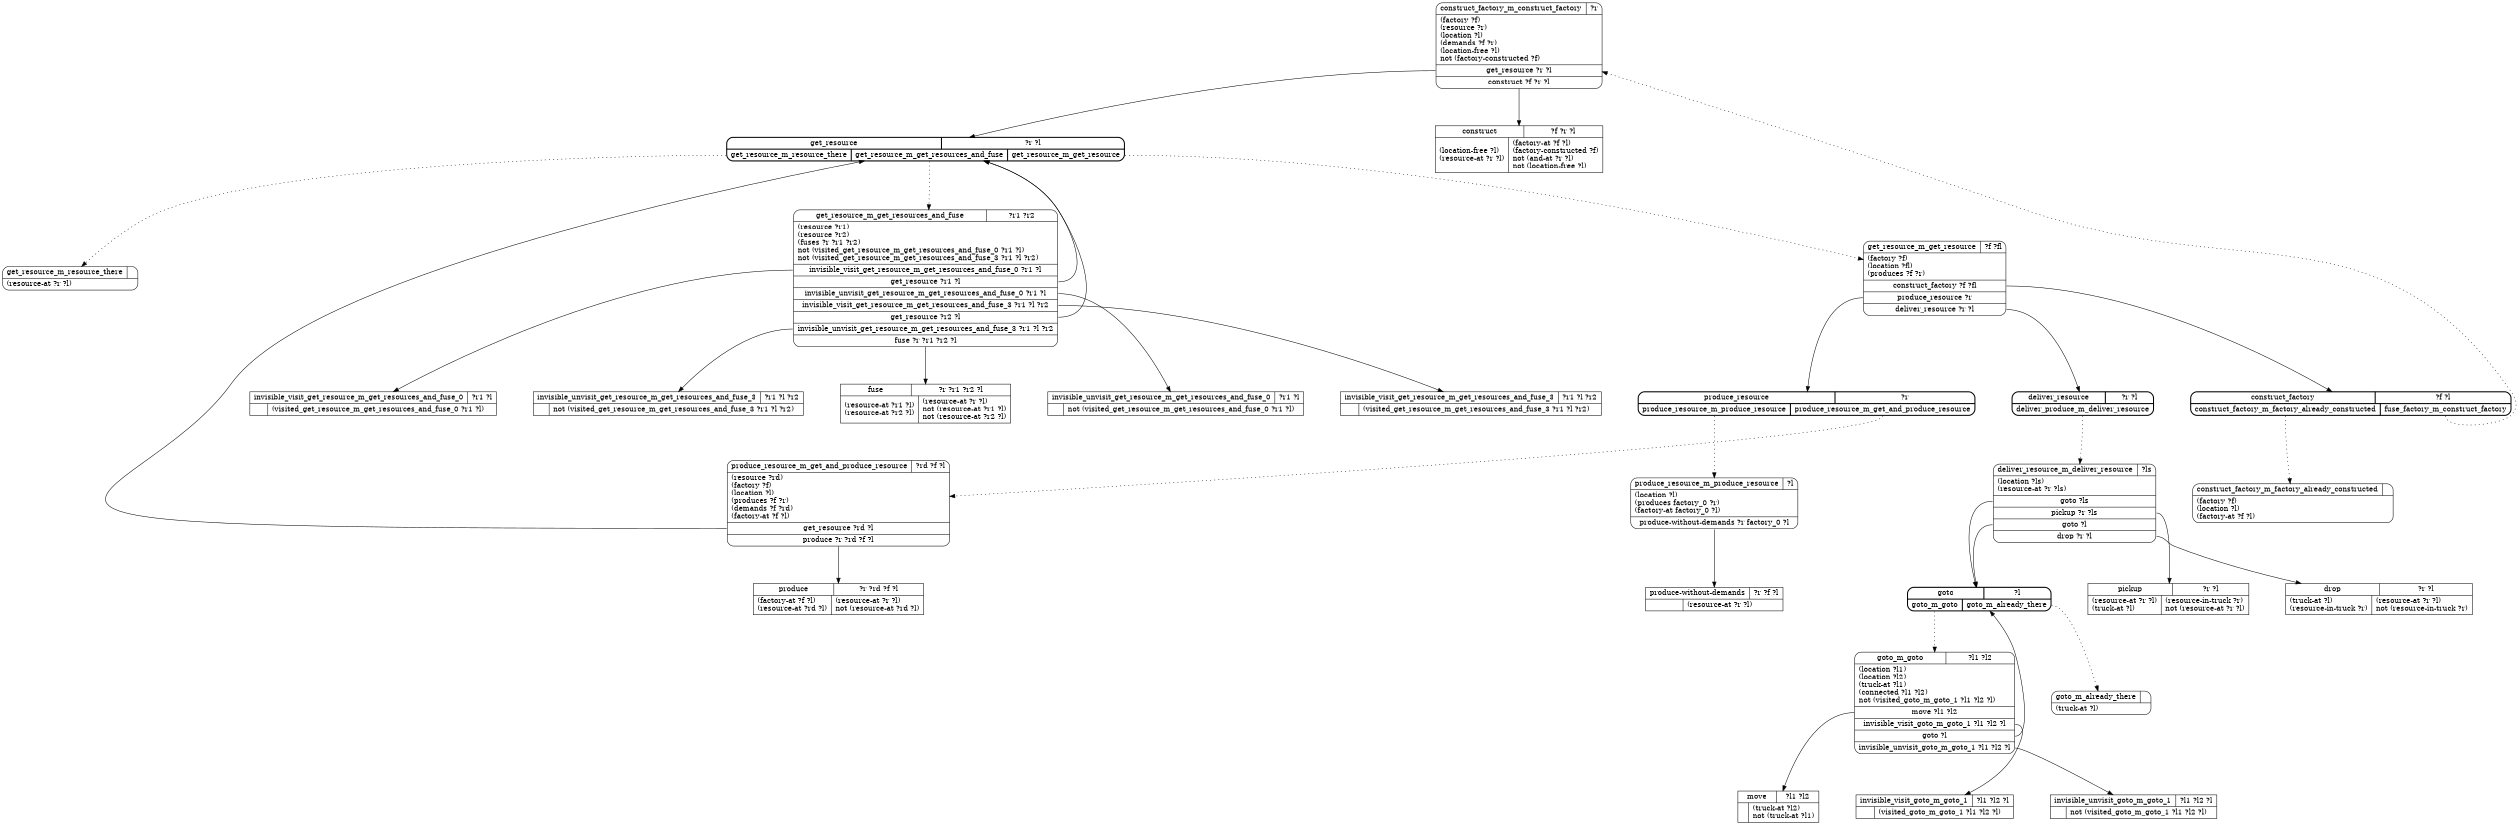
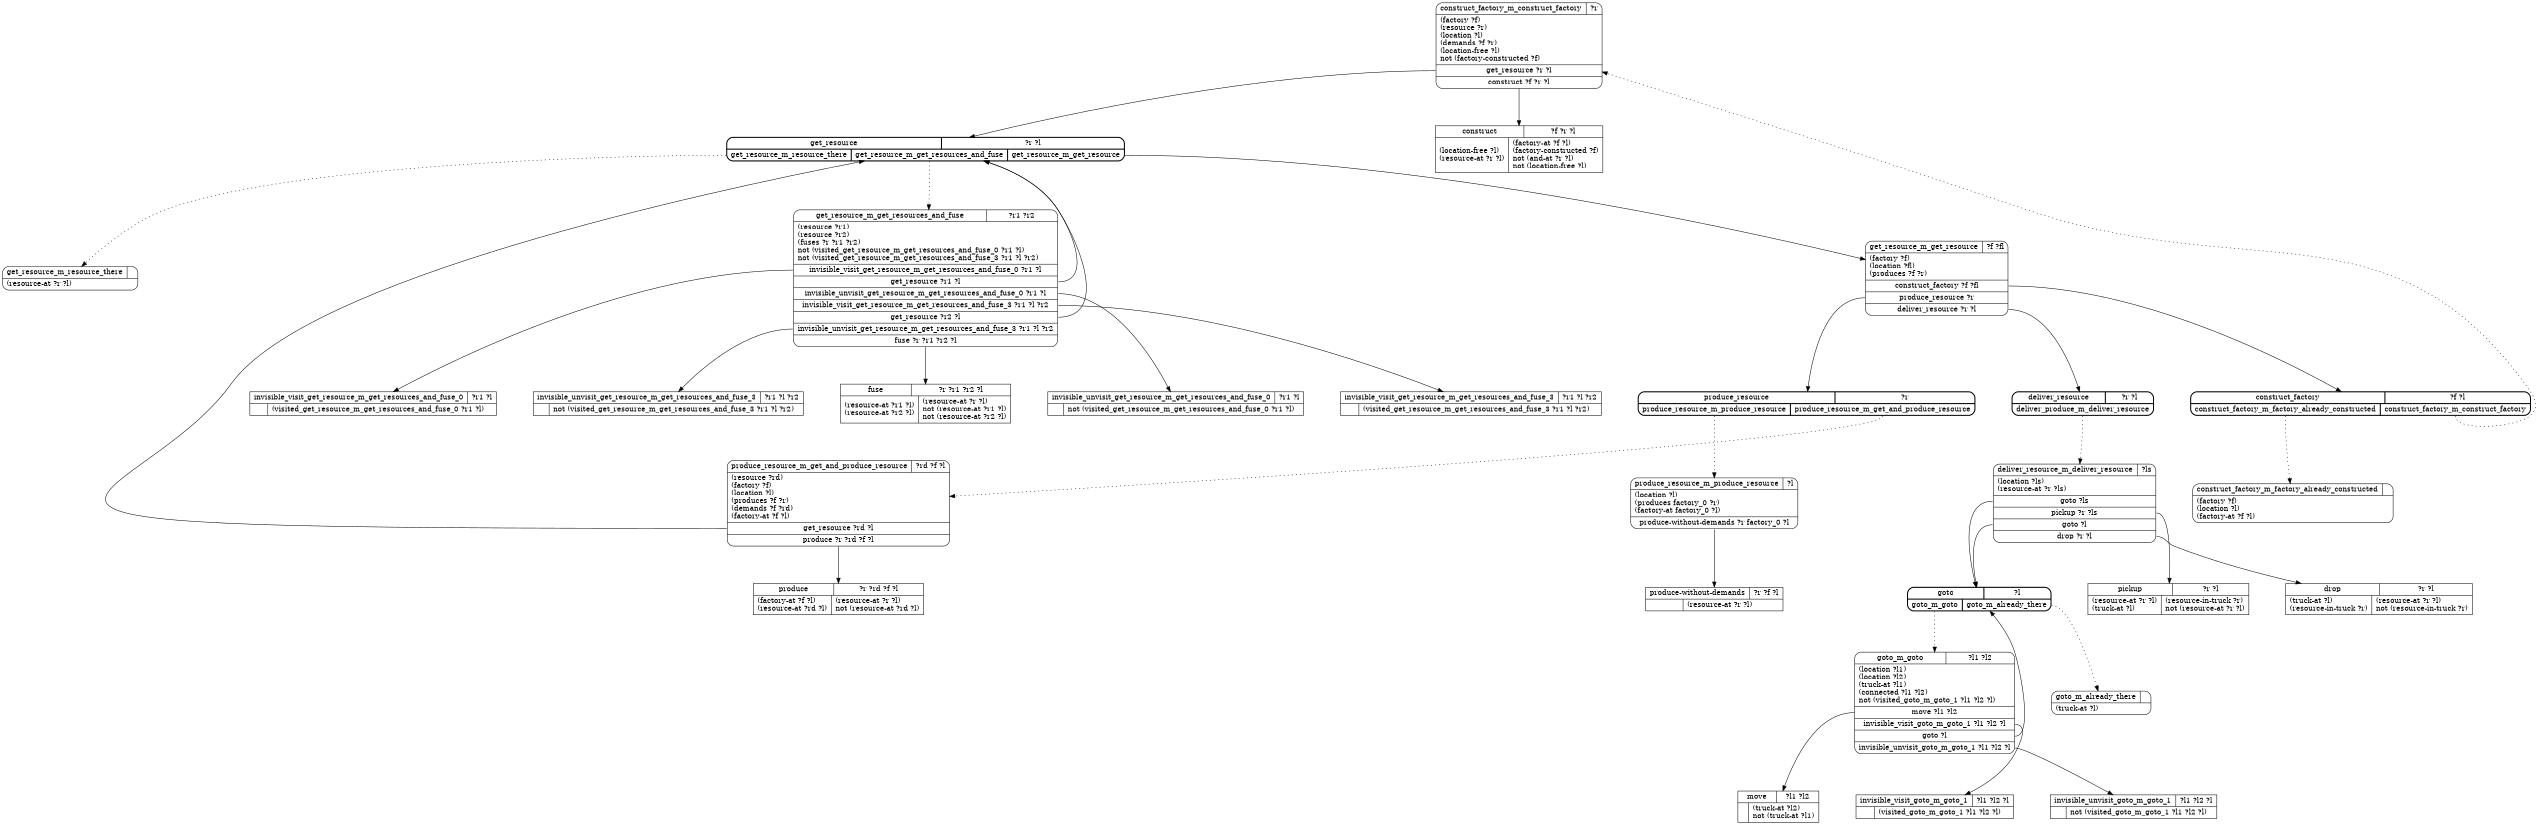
(1494, 187) -> (1495, 187)
(2446, 409) -> (2455, 409)
